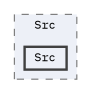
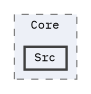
(46, 26) -> (46, 26)
